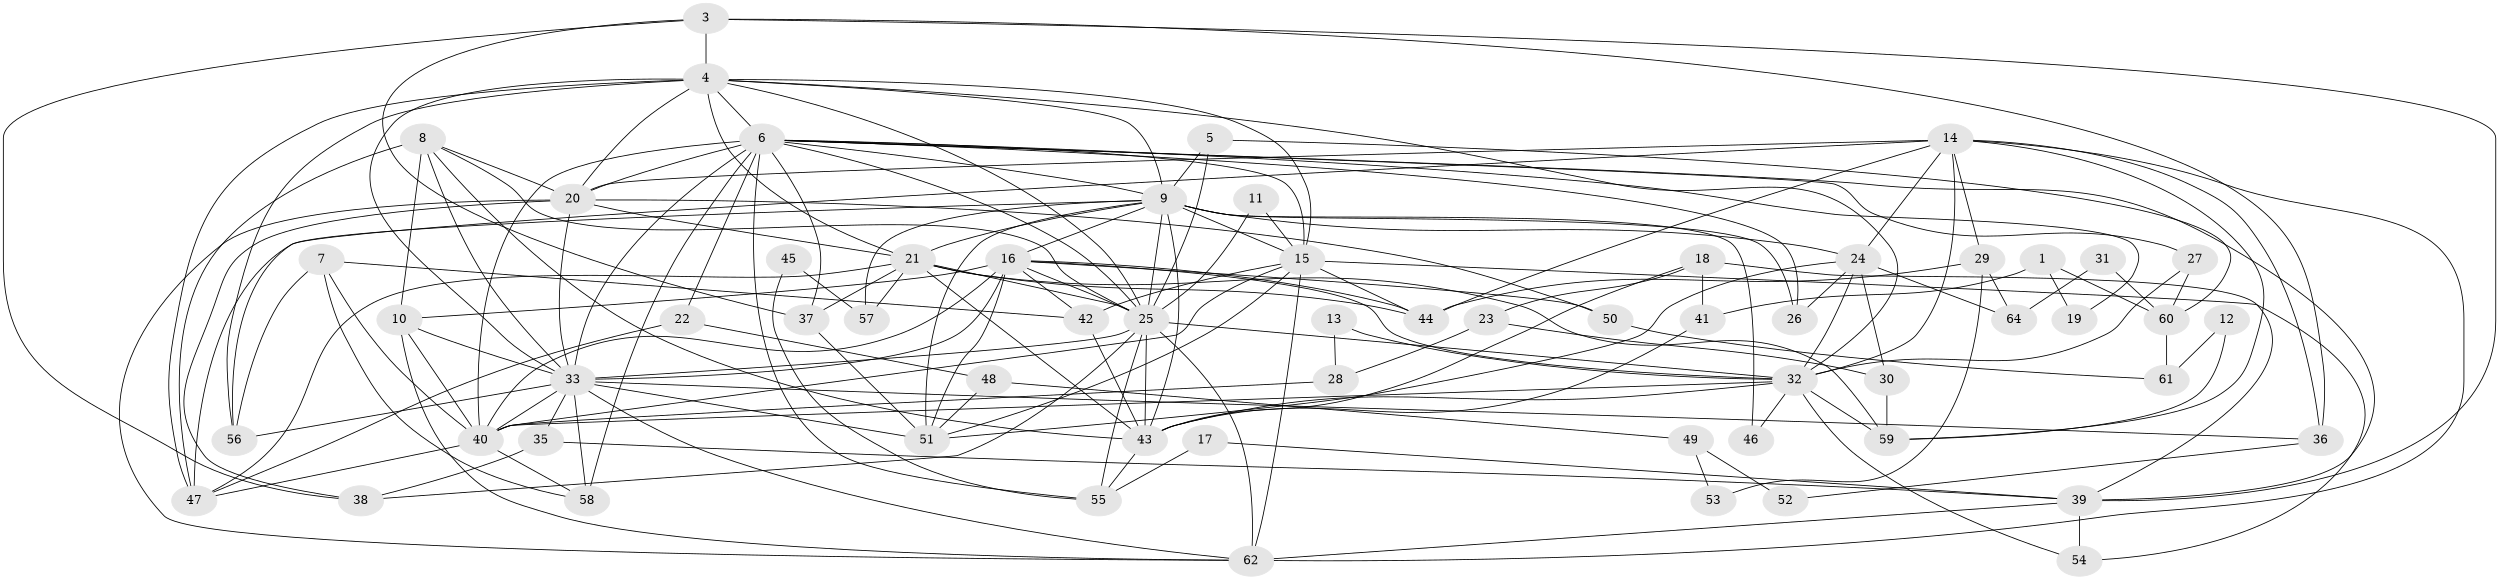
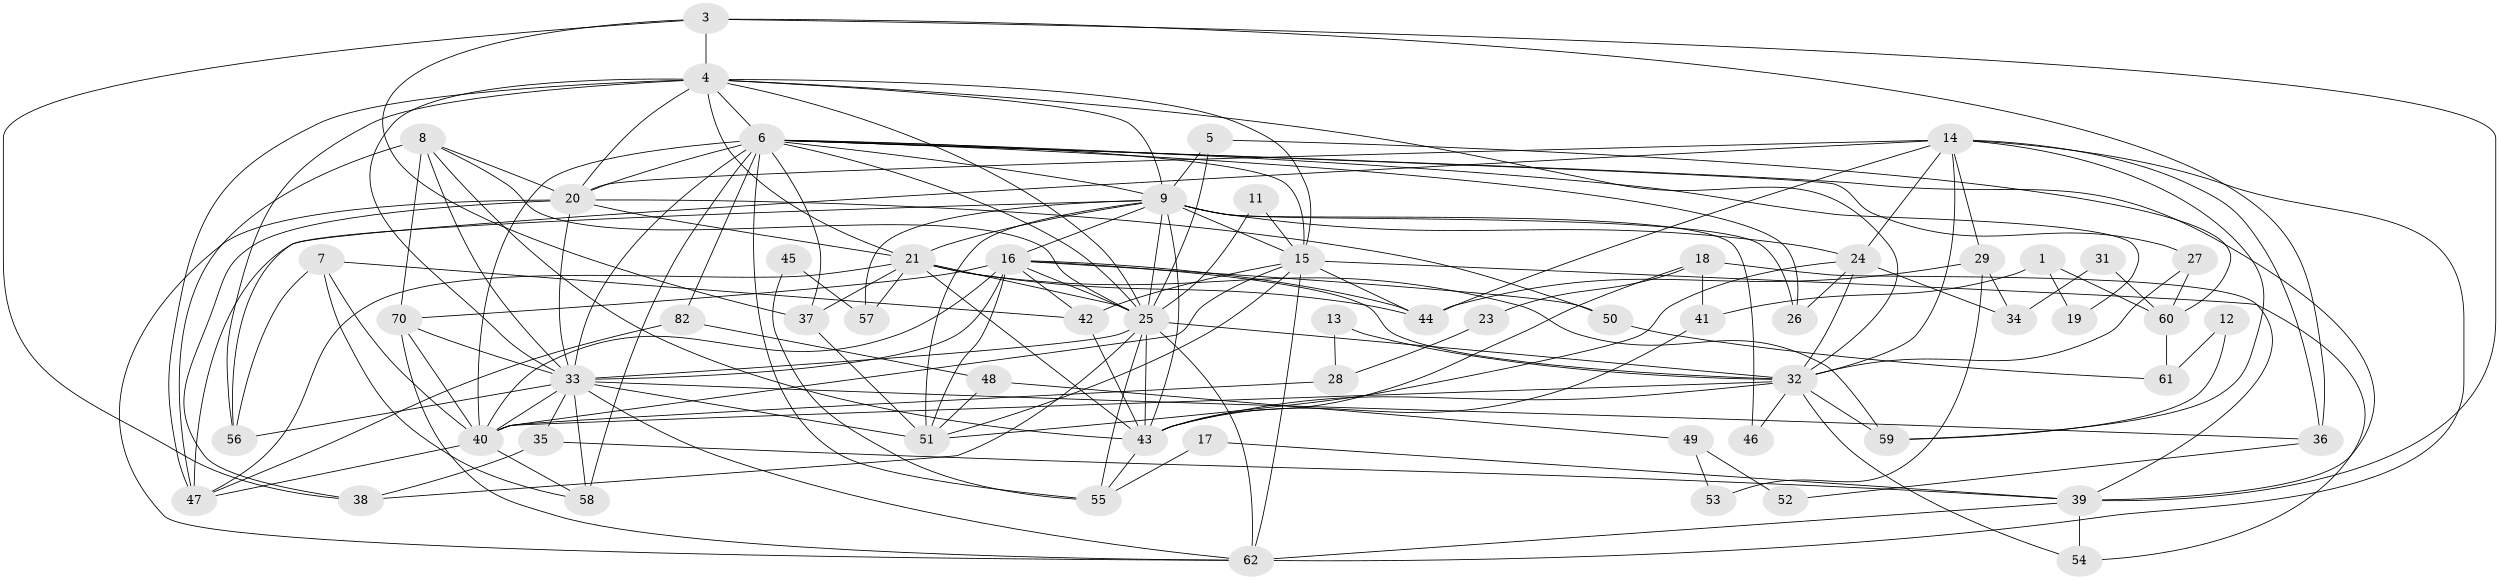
(399, 320) -> (399, 320)
(683, 320) -> (683, 320)
(2014, 320) -> (2014, 320)
(1887, 380) -> none
